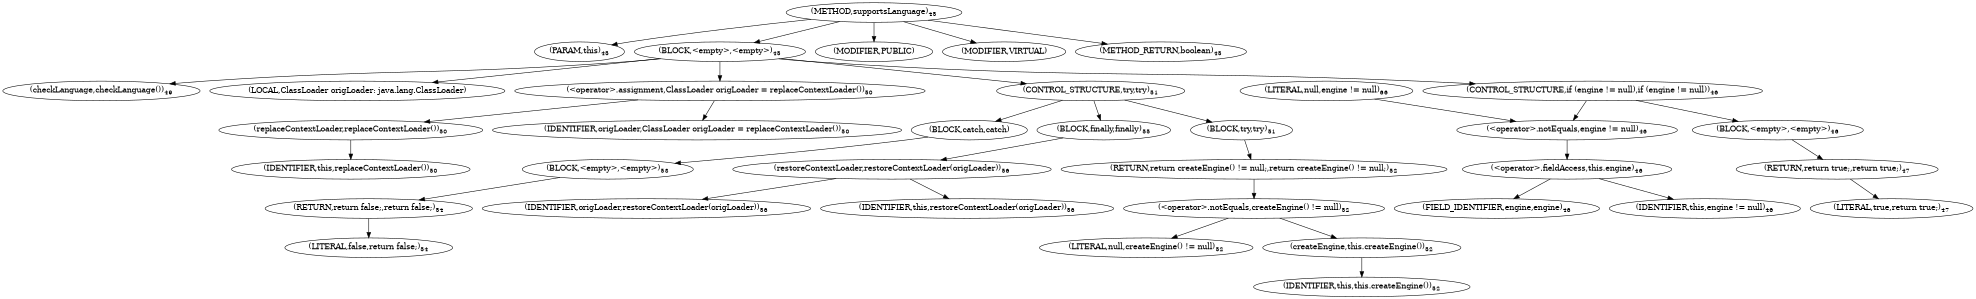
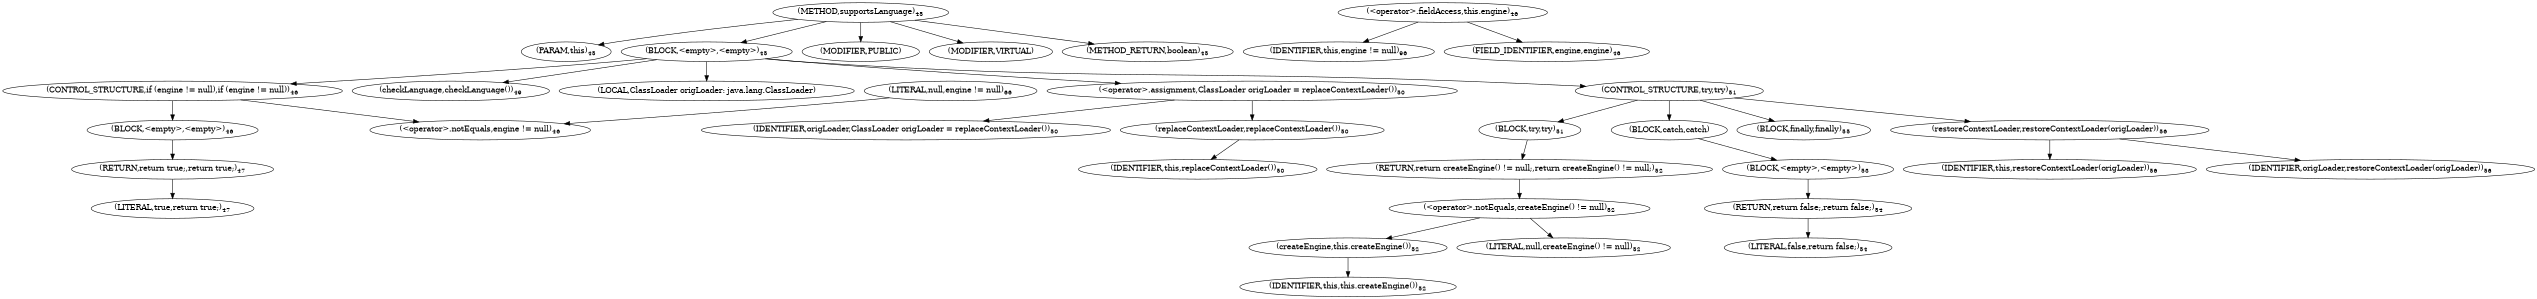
(1567, 147) -> none
(1005, 148) -> (1850, 110)
(1770, 208) -> (1404, 51)
